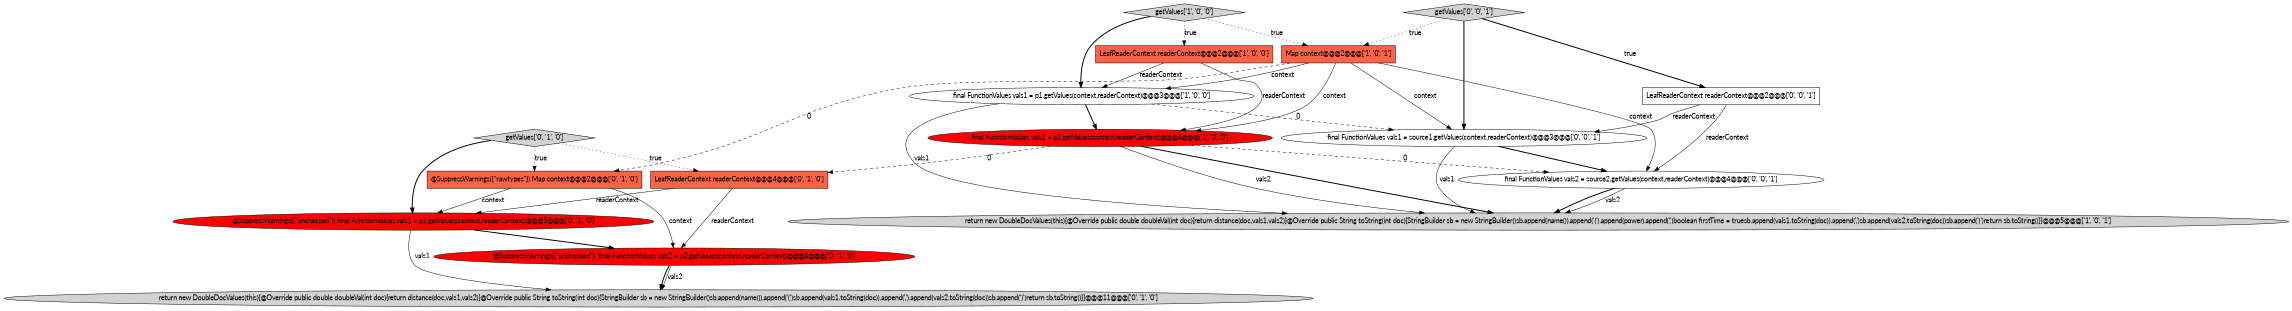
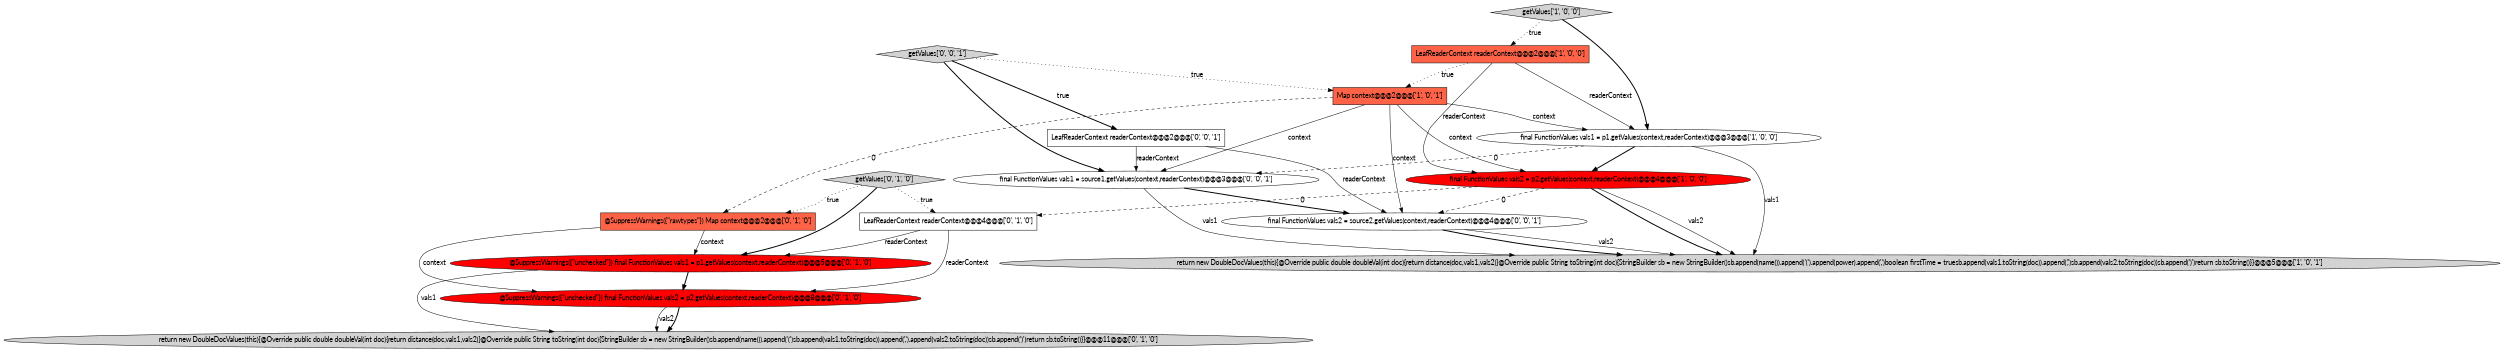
(1254, 31) -> (1439, 73)
(739, 180) -> (948, 222)
